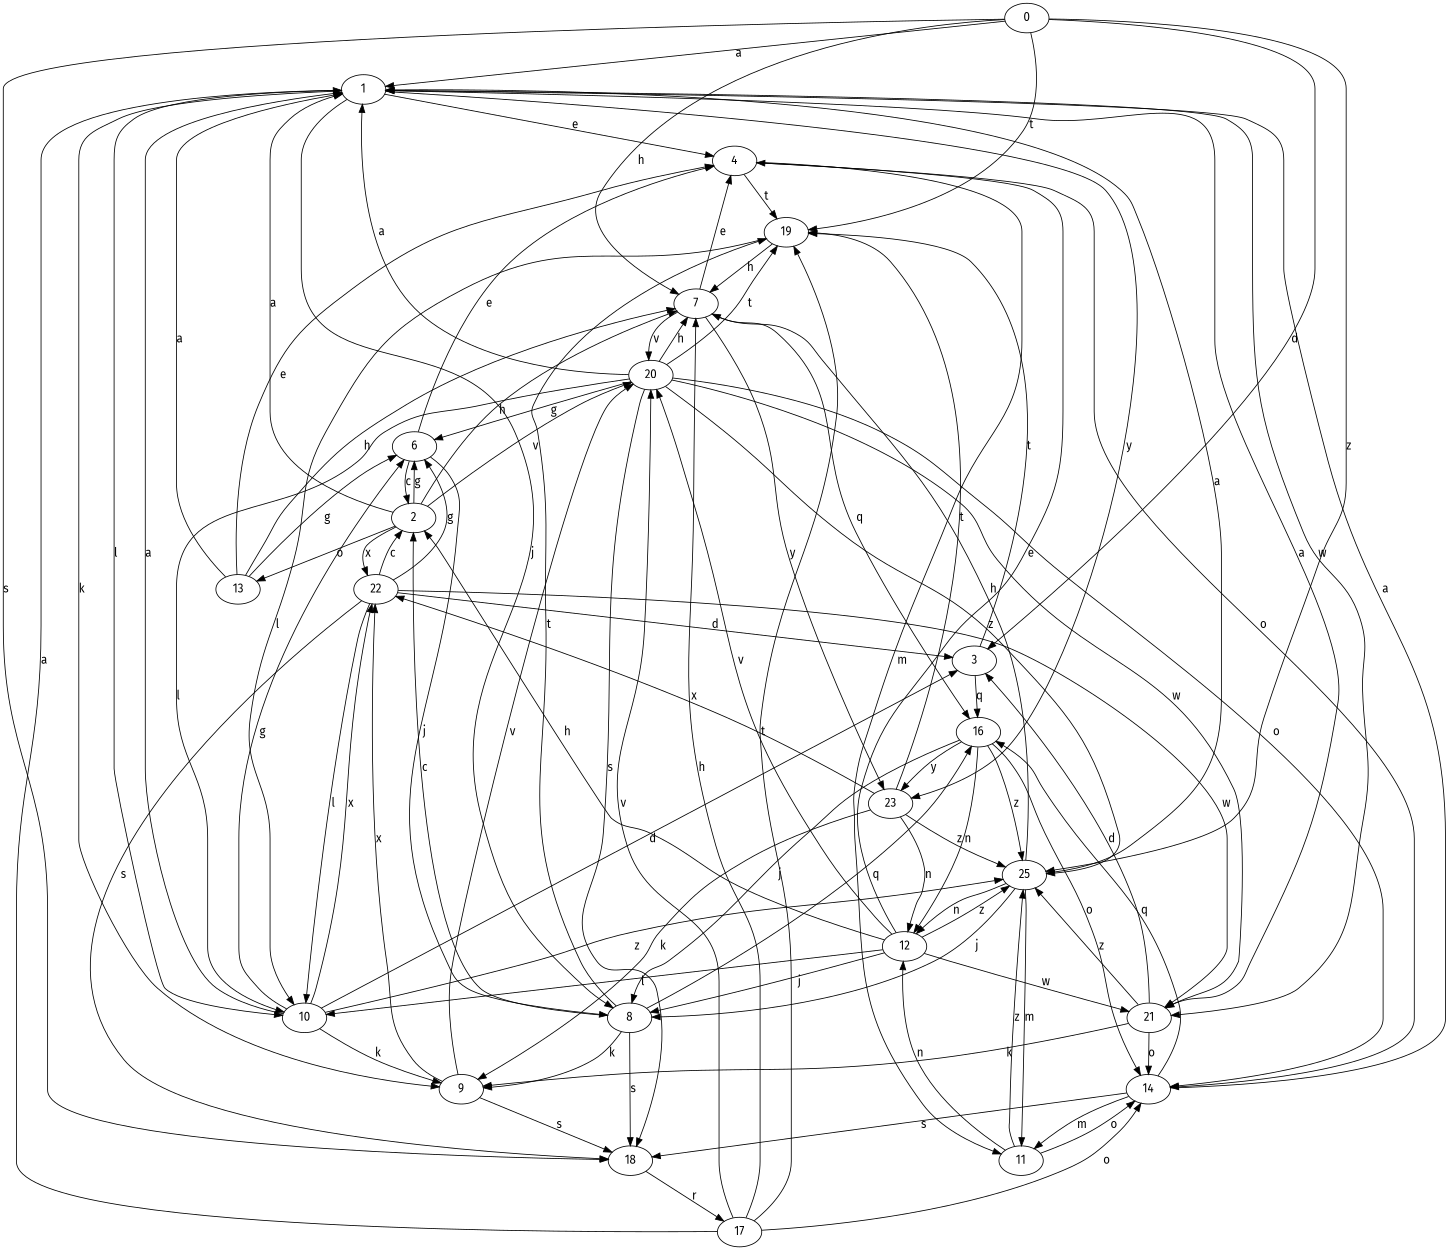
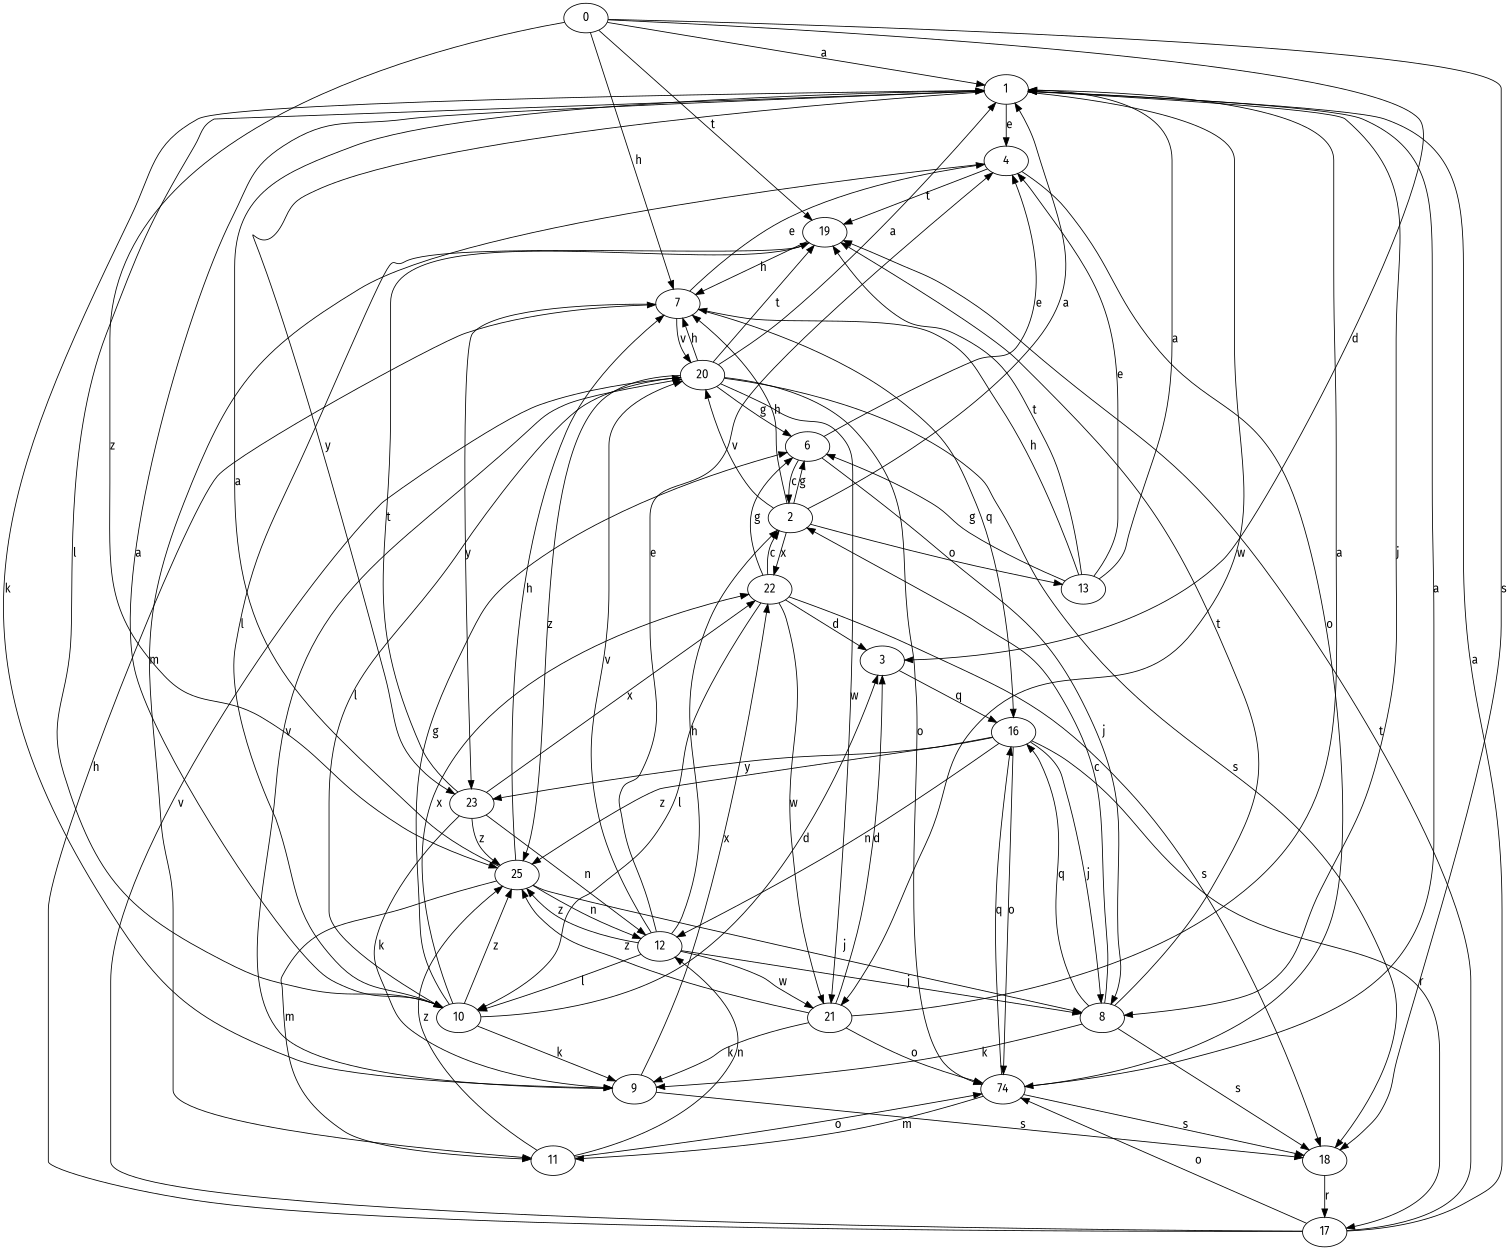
(1024, 385) -> (1014, 383)
none -> (1342, 949)
(1148, 1089) -> (1003, 1089)
